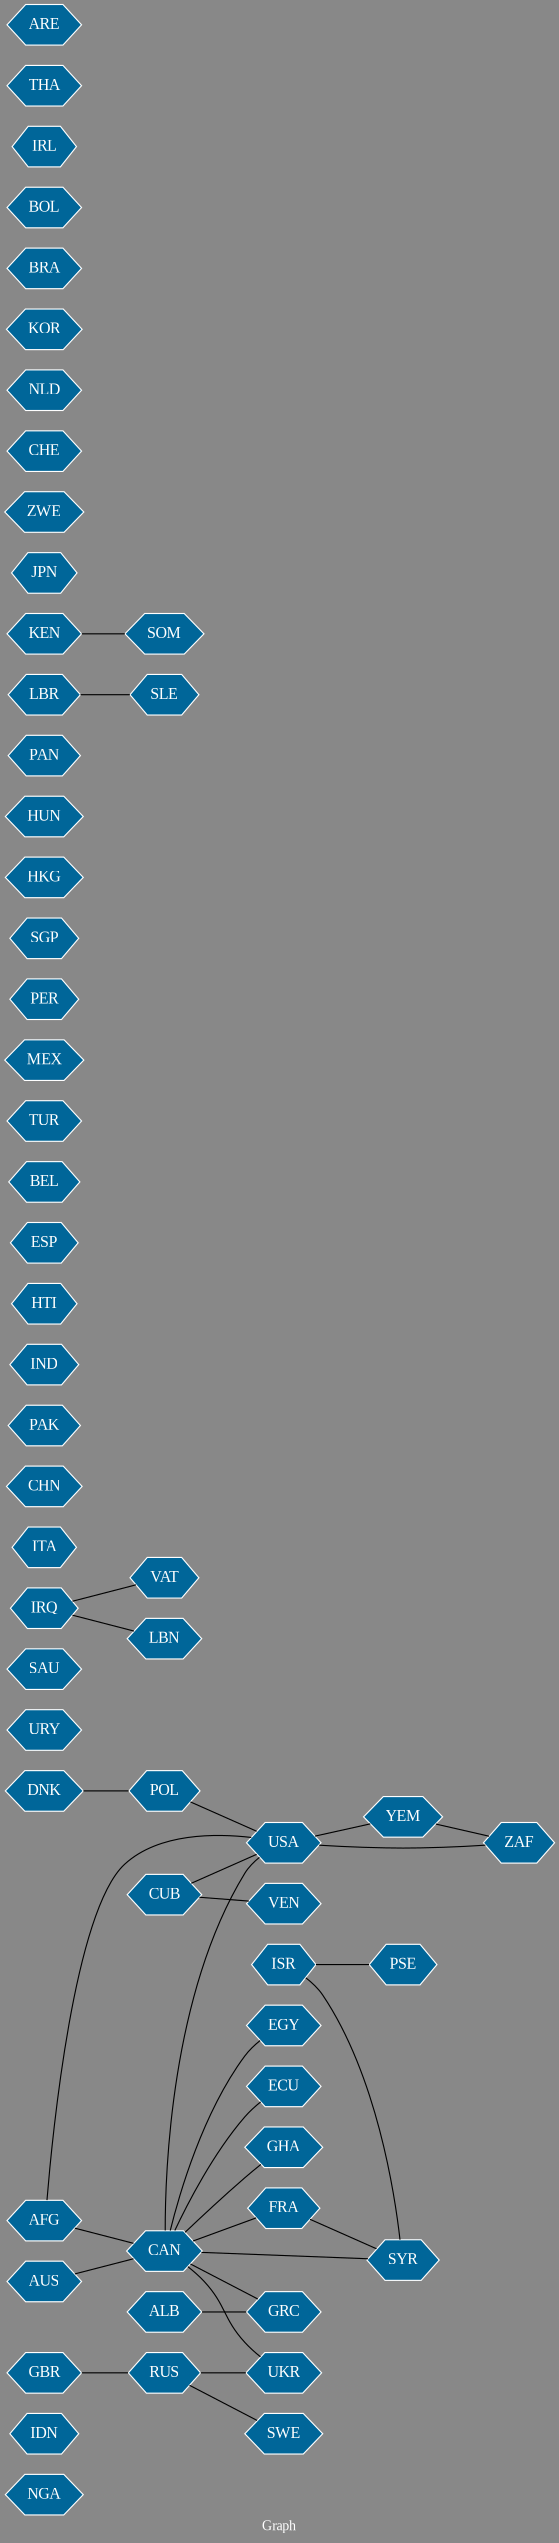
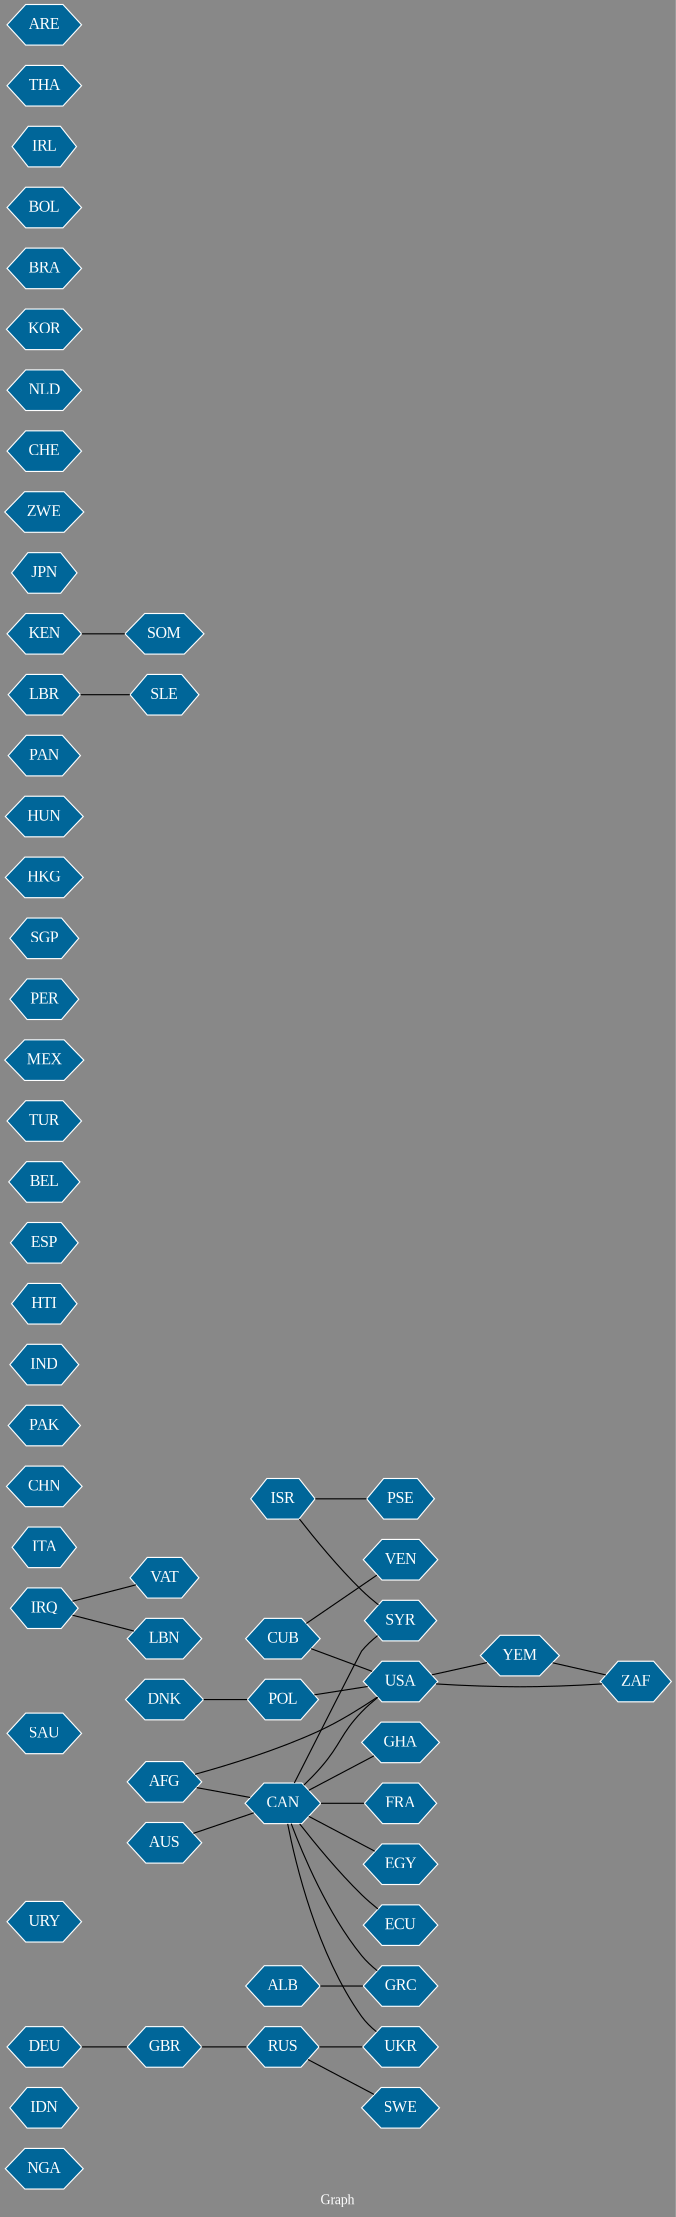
none -> (44, 2047)
(343, 2234) -> none
